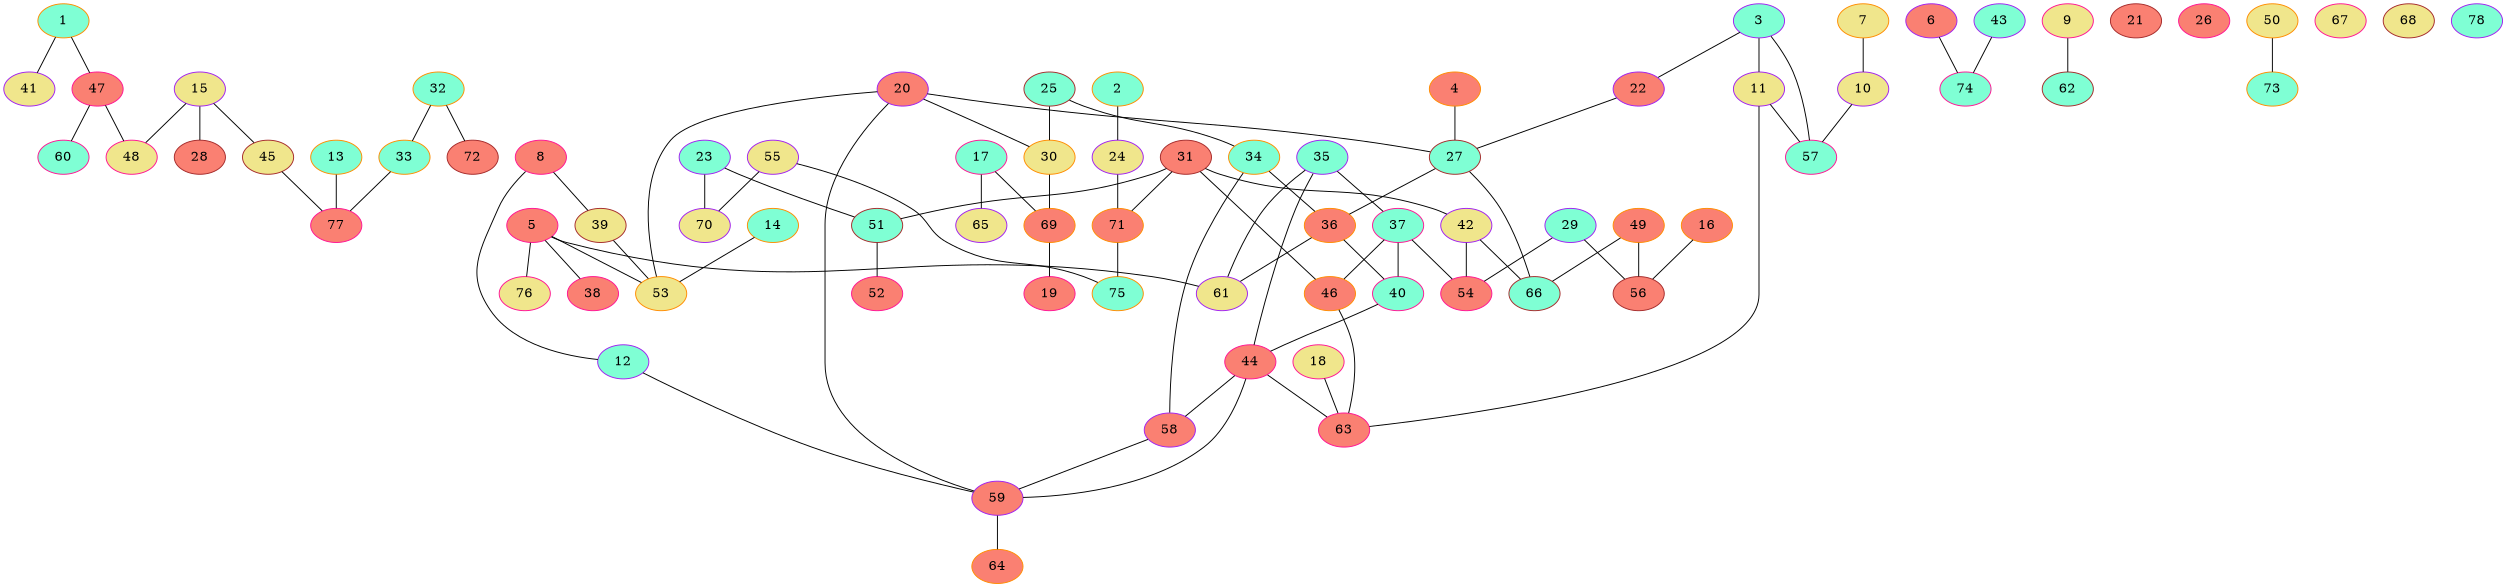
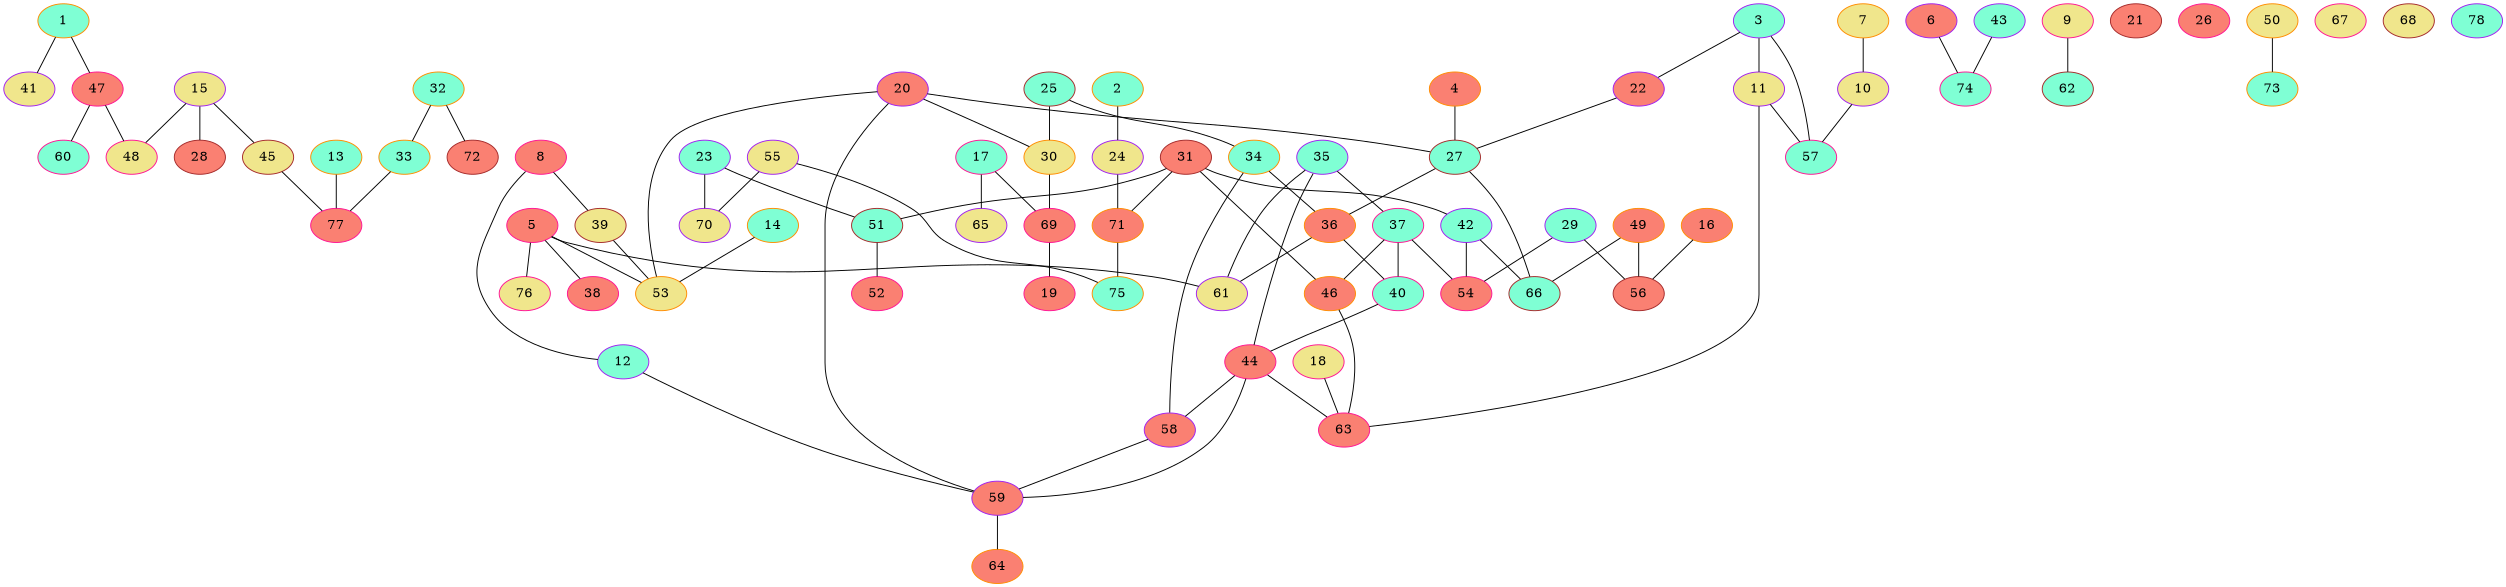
(1050, 225) -> (1050, 225)
(1466, 225) -> (1466, 225)
